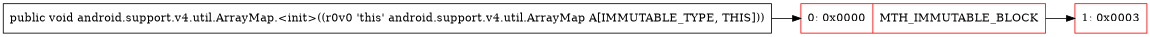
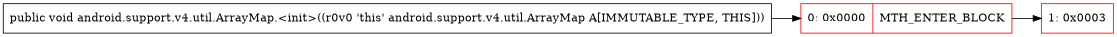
(959, 18) -> (942, 18)
